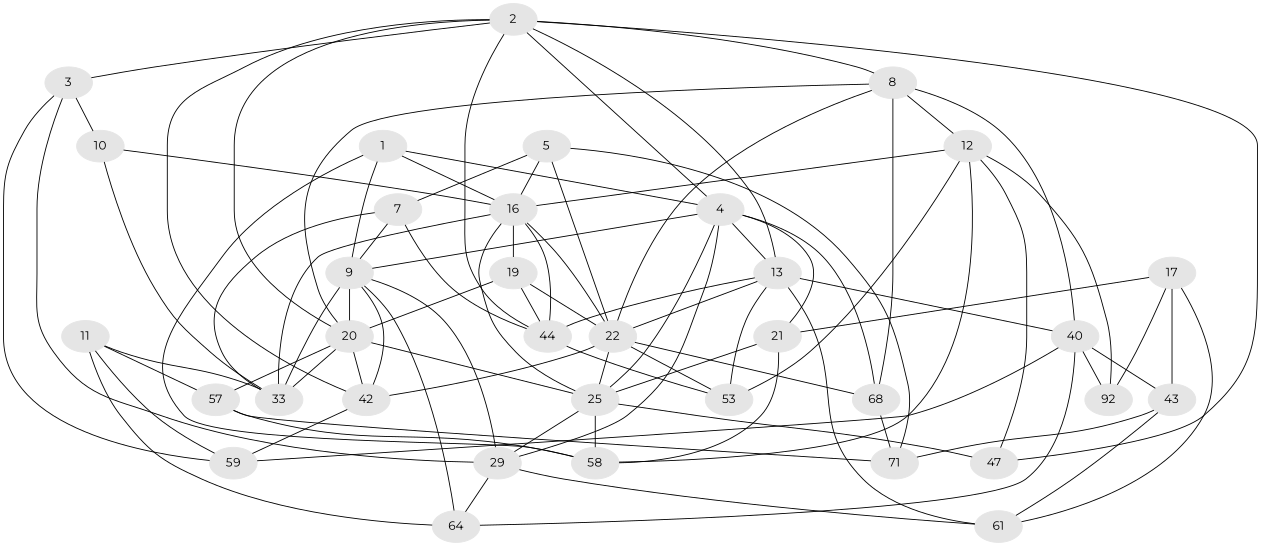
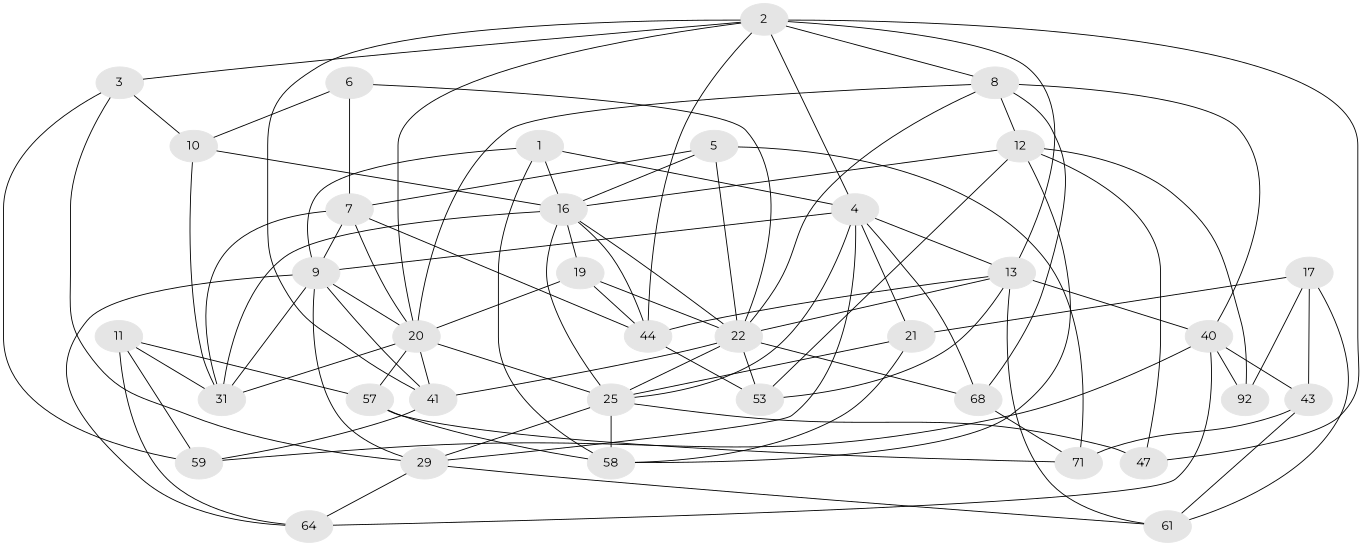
none -> (350, 83)
none -> (378, 275)
(279, 400) -> (222, 400)
(366, 400) -> (433, 400)
